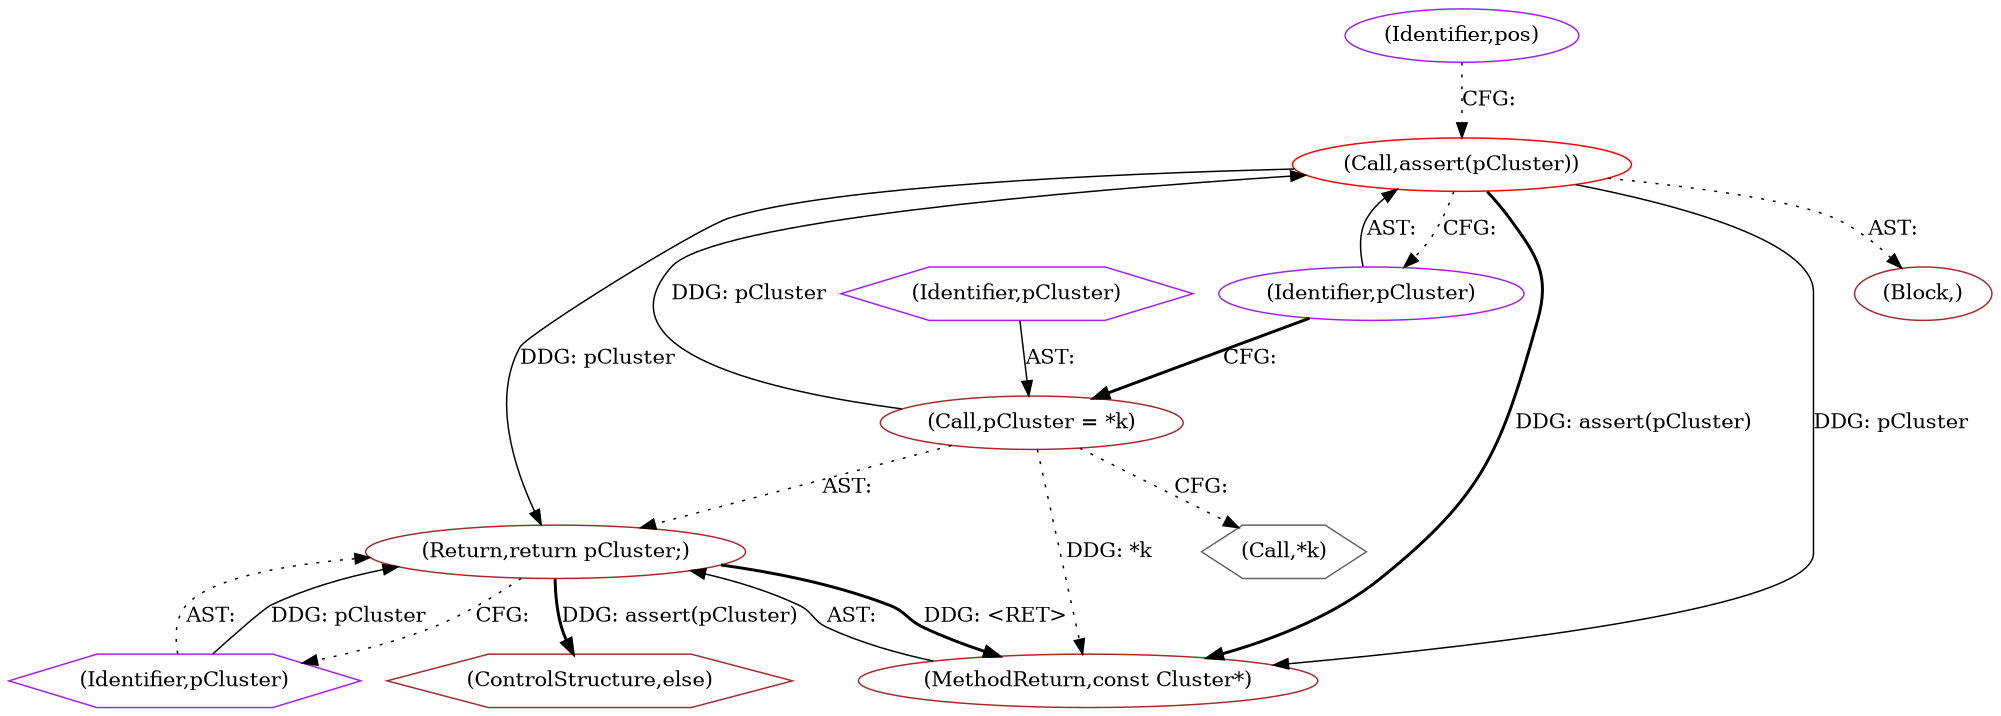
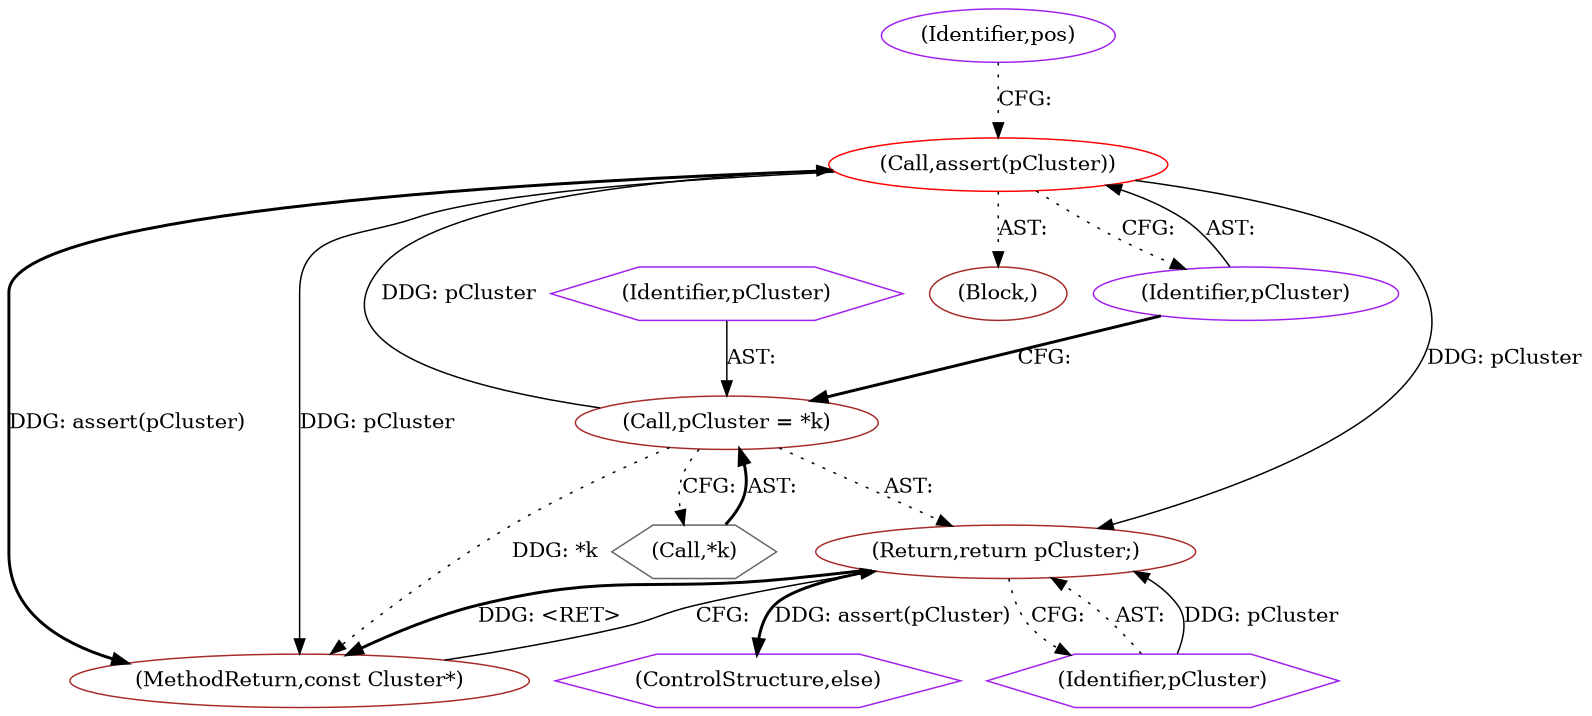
none -> (744, 497)
(855, 616) -> (726, 616)
(590, 681) -> (758, 681)
